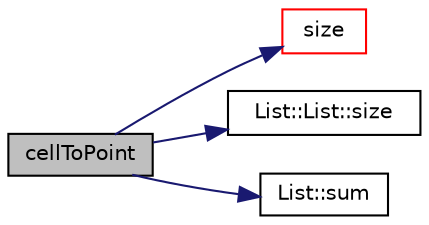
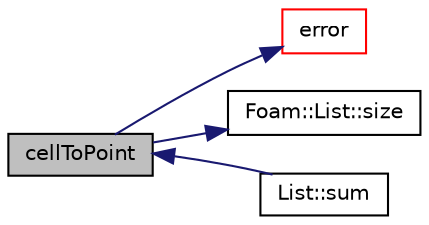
(324, 31) -> (324, 31)
(324, 113) -> (324, 113)
(185, 186) -> (224, 164)
